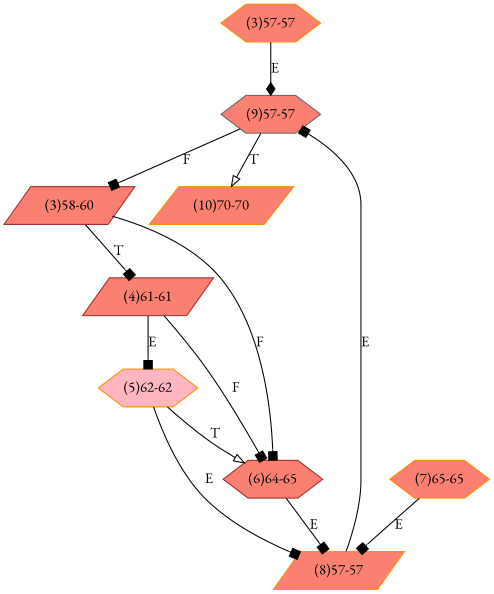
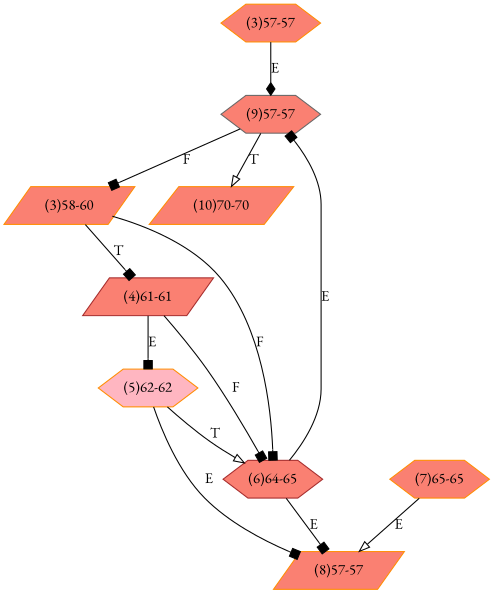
(69, 206) -> (69, 206)
(361, 334) -> (321, 302)
(393, 521) -> (393, 521)
